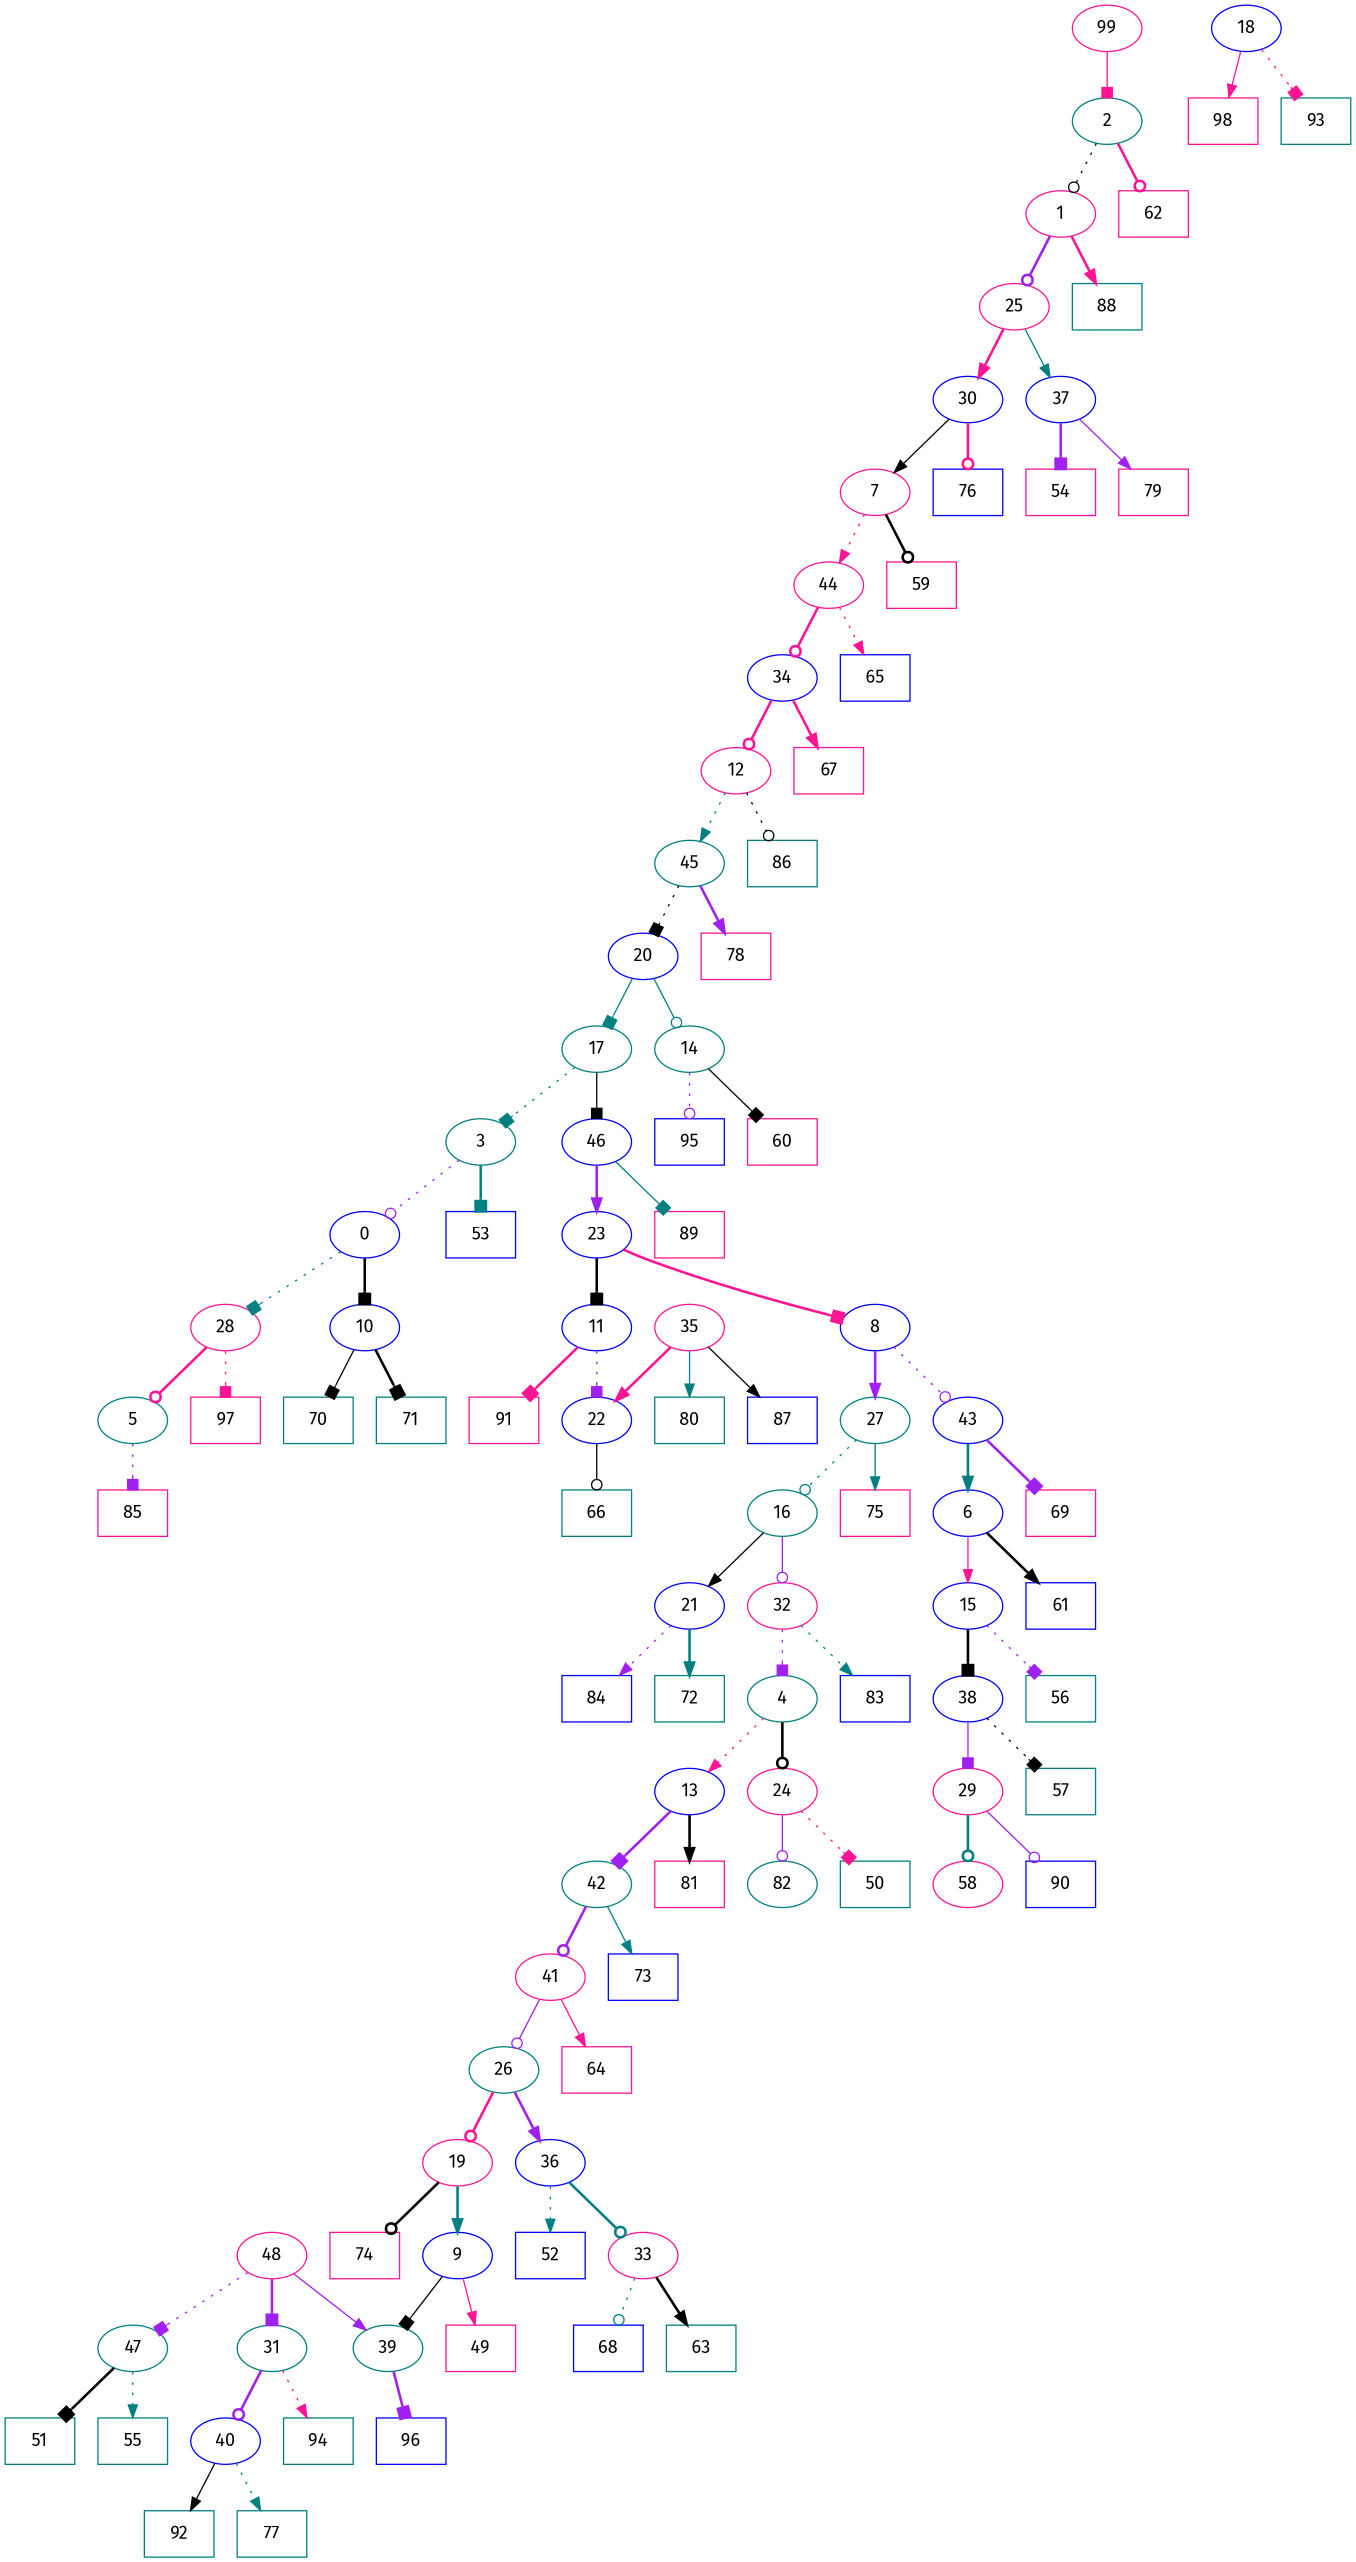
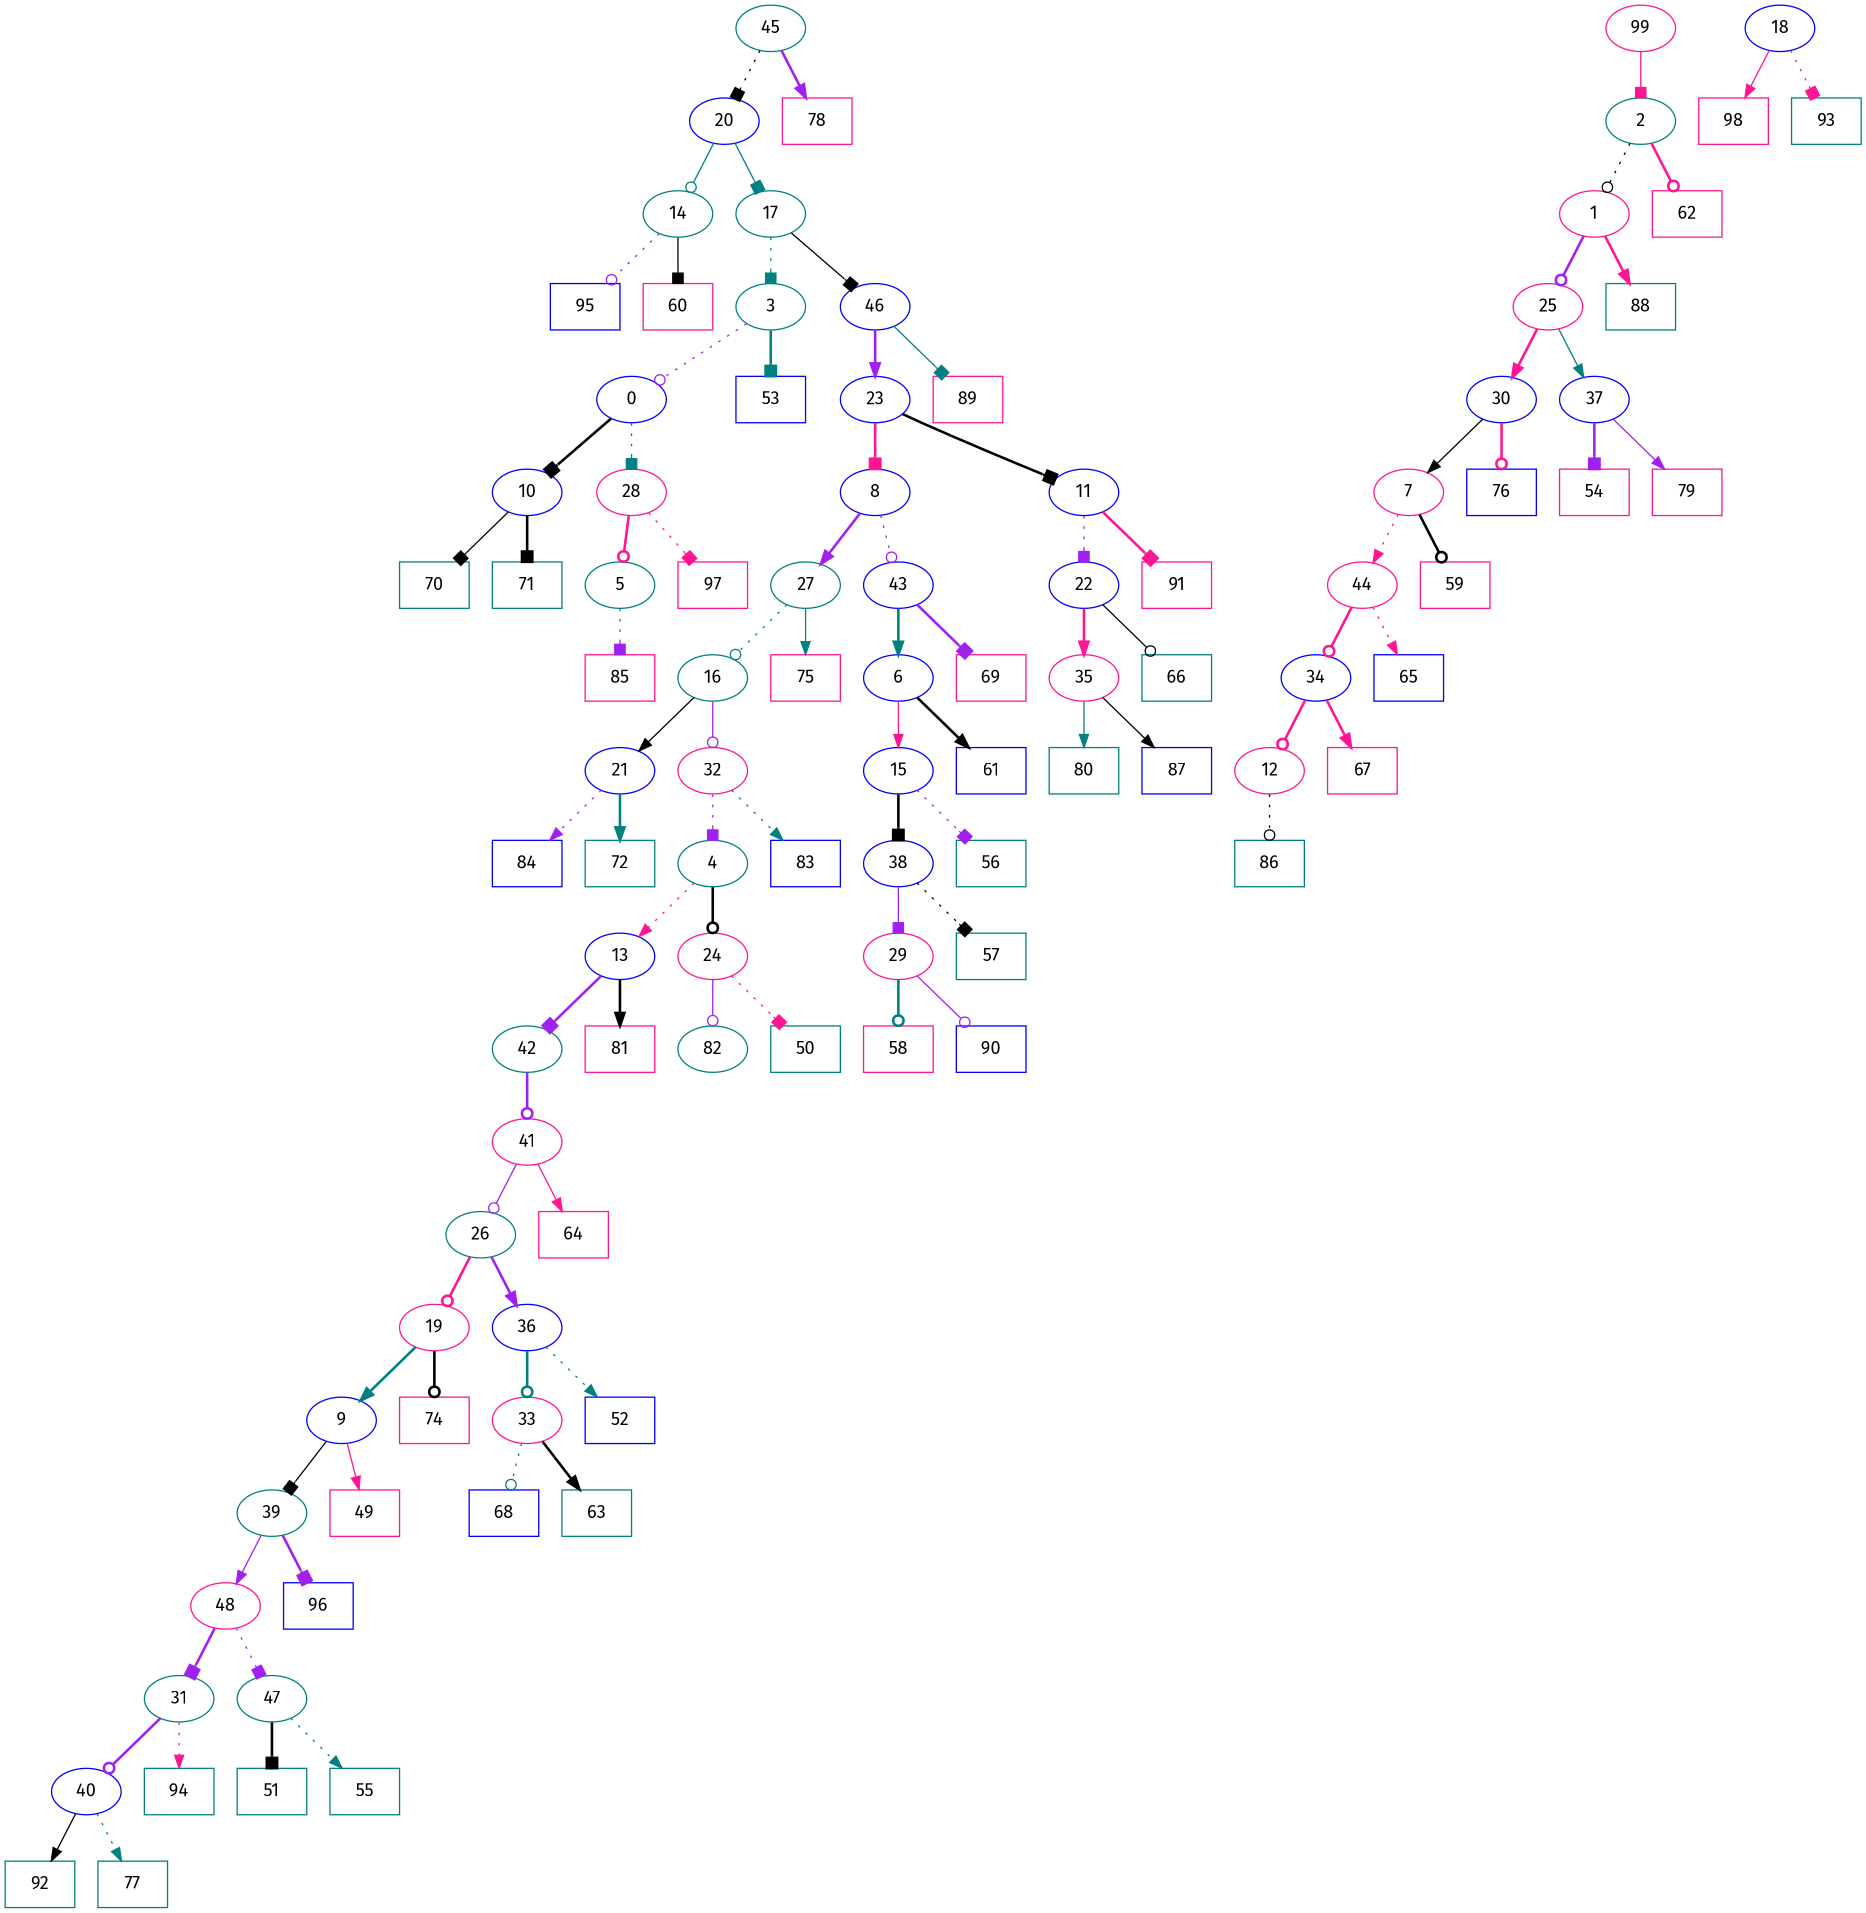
(716, 811) -> none
(648, 1369) -> (1084, 625)
(968, 1884) -> (898, 1049)
(643, 1977) -> none
(325, 2298) -> (252, 1554)
